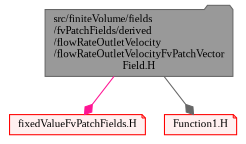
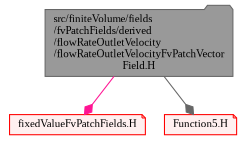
(201, 125) -> (201, 125)
